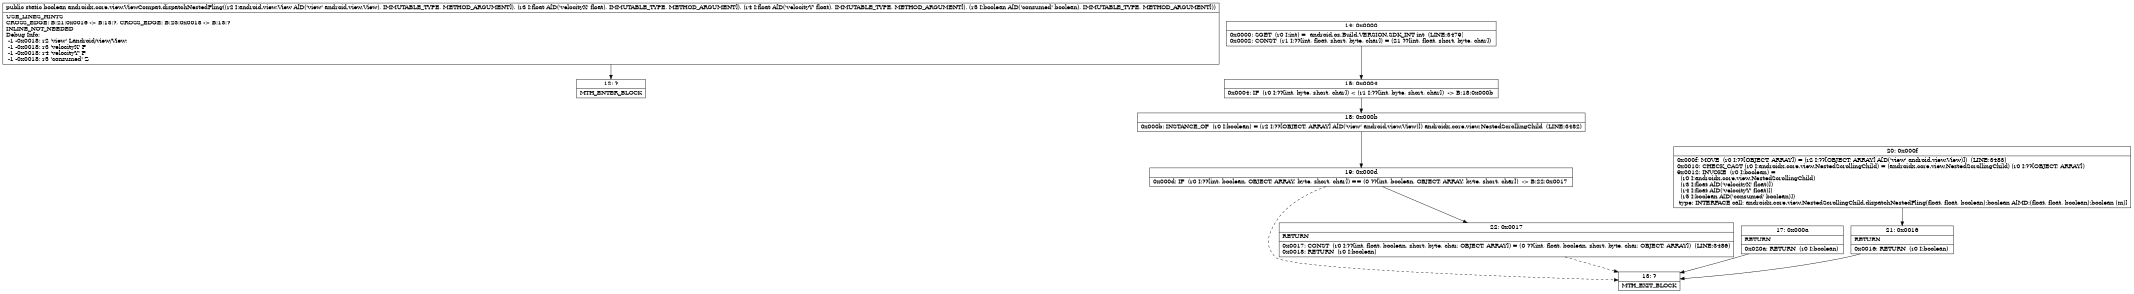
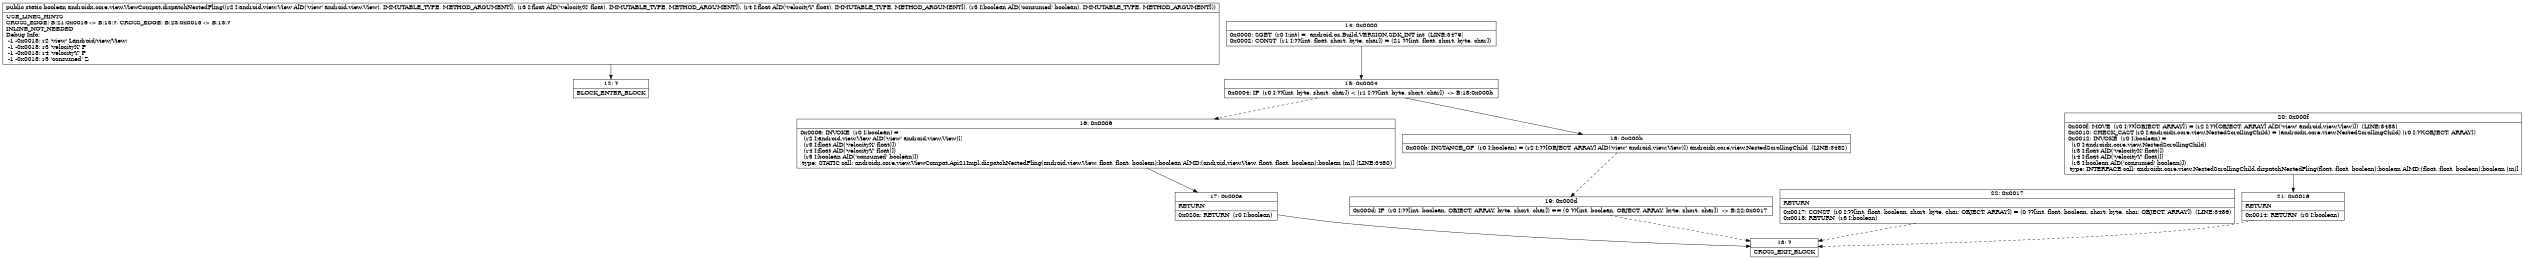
(611, 93) -> (611, 93)
none -> (1096, 144)
(1361, 148) -> (1595, 173)
(1727, 173) -> (2118, 139)
(1423, 204) -> none
(1902, 249) -> (2293, 215)
(1330, 252) -> (1831, 218)
(1773, 269) -> (2038, 239)
(1649, 286) -> (1784, 252)
